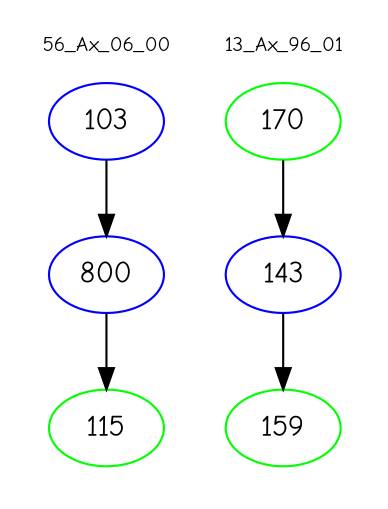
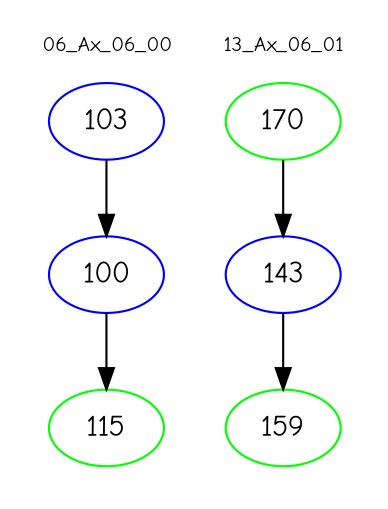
(108, 46) -> (108, 46)
(284, 46) -> (284, 46)
(106, 275) -> (106, 275)
